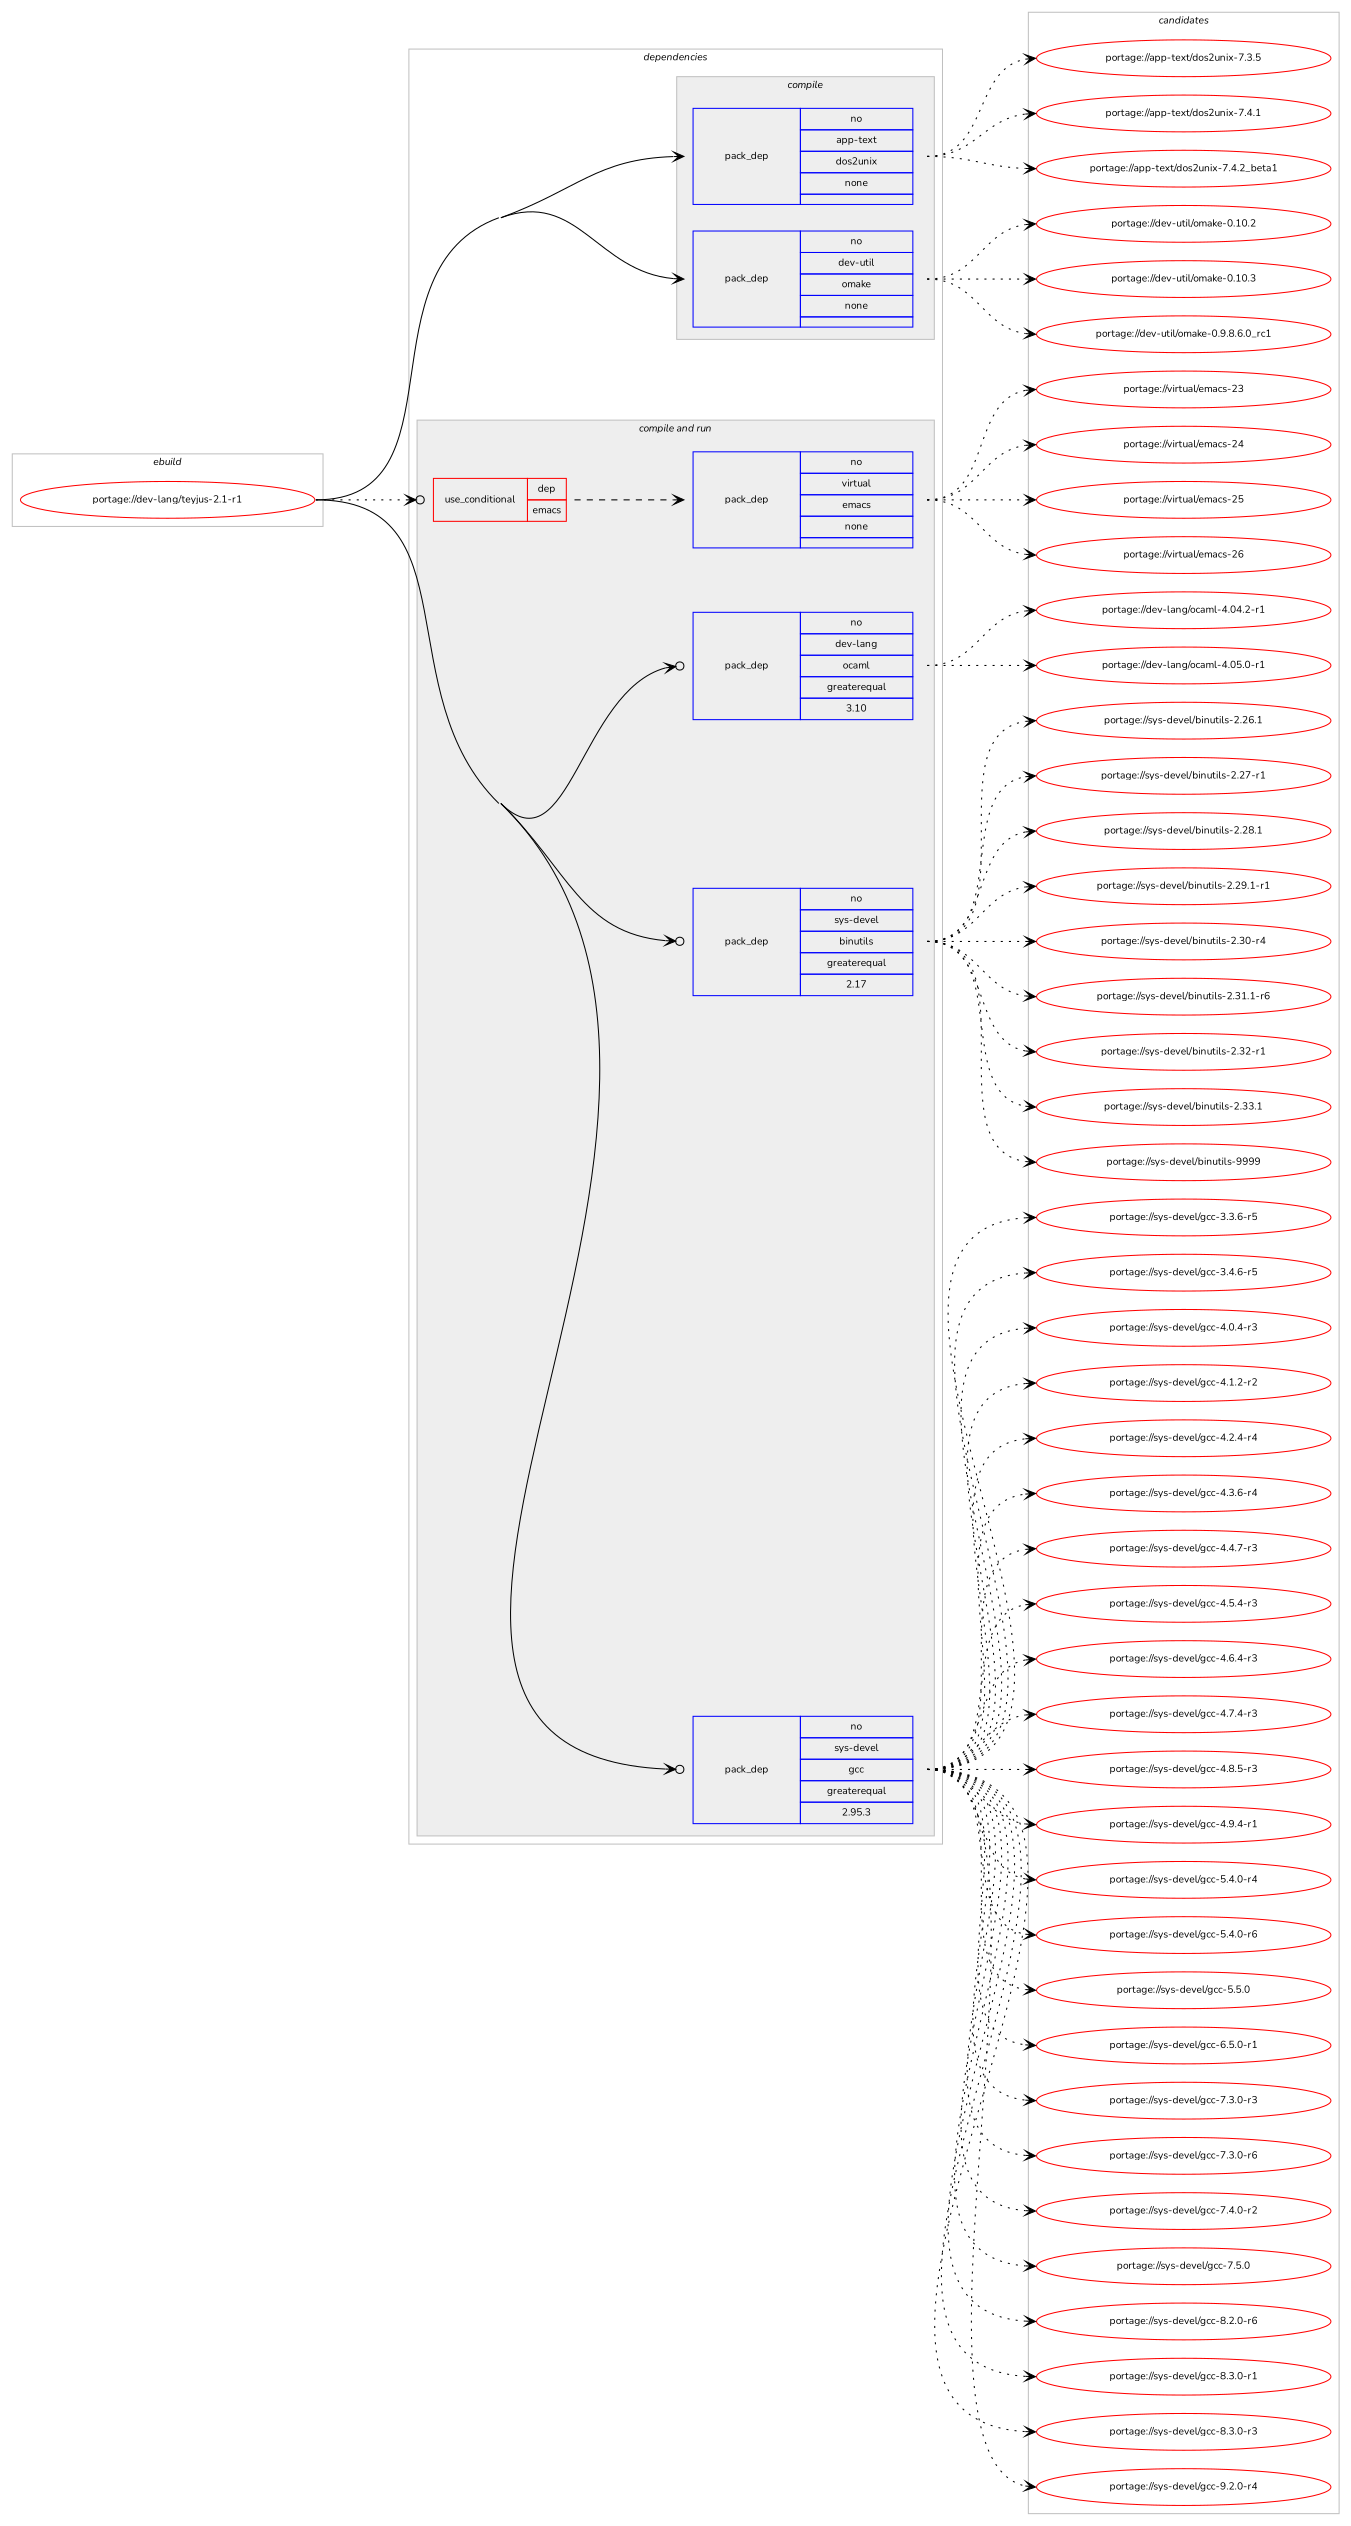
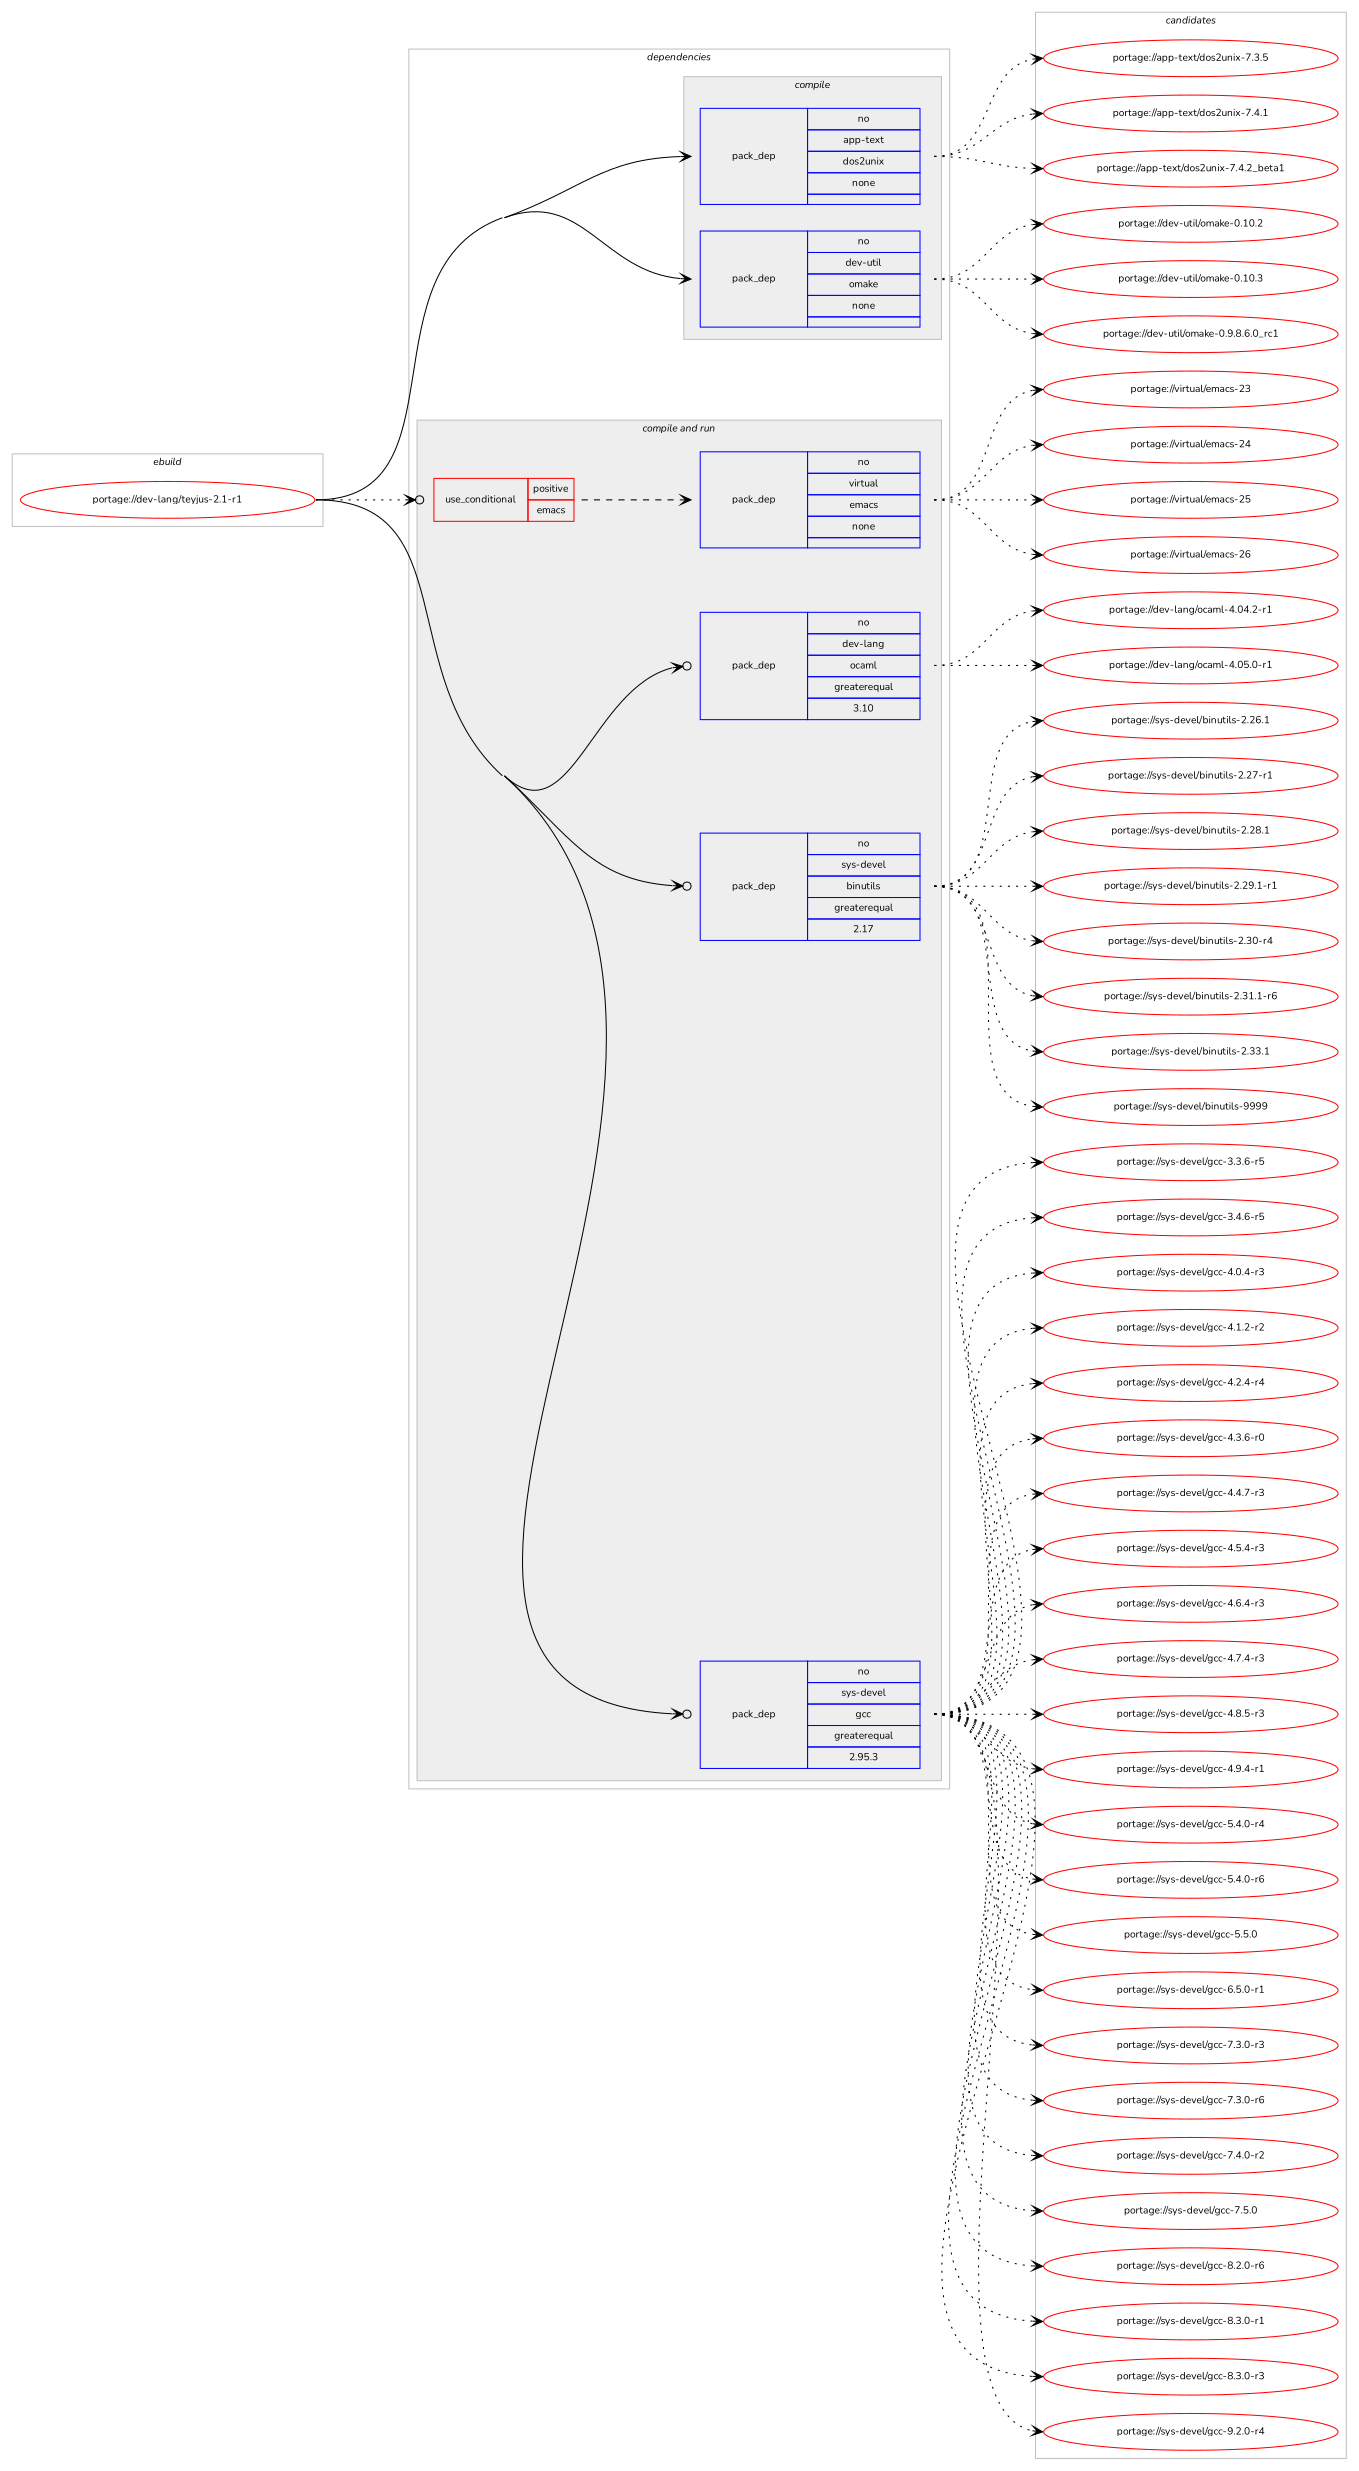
(547, 489) -> (551, 489)
(1184, 1052) -> none
(1184, 1493) -> (1191, 1438)
